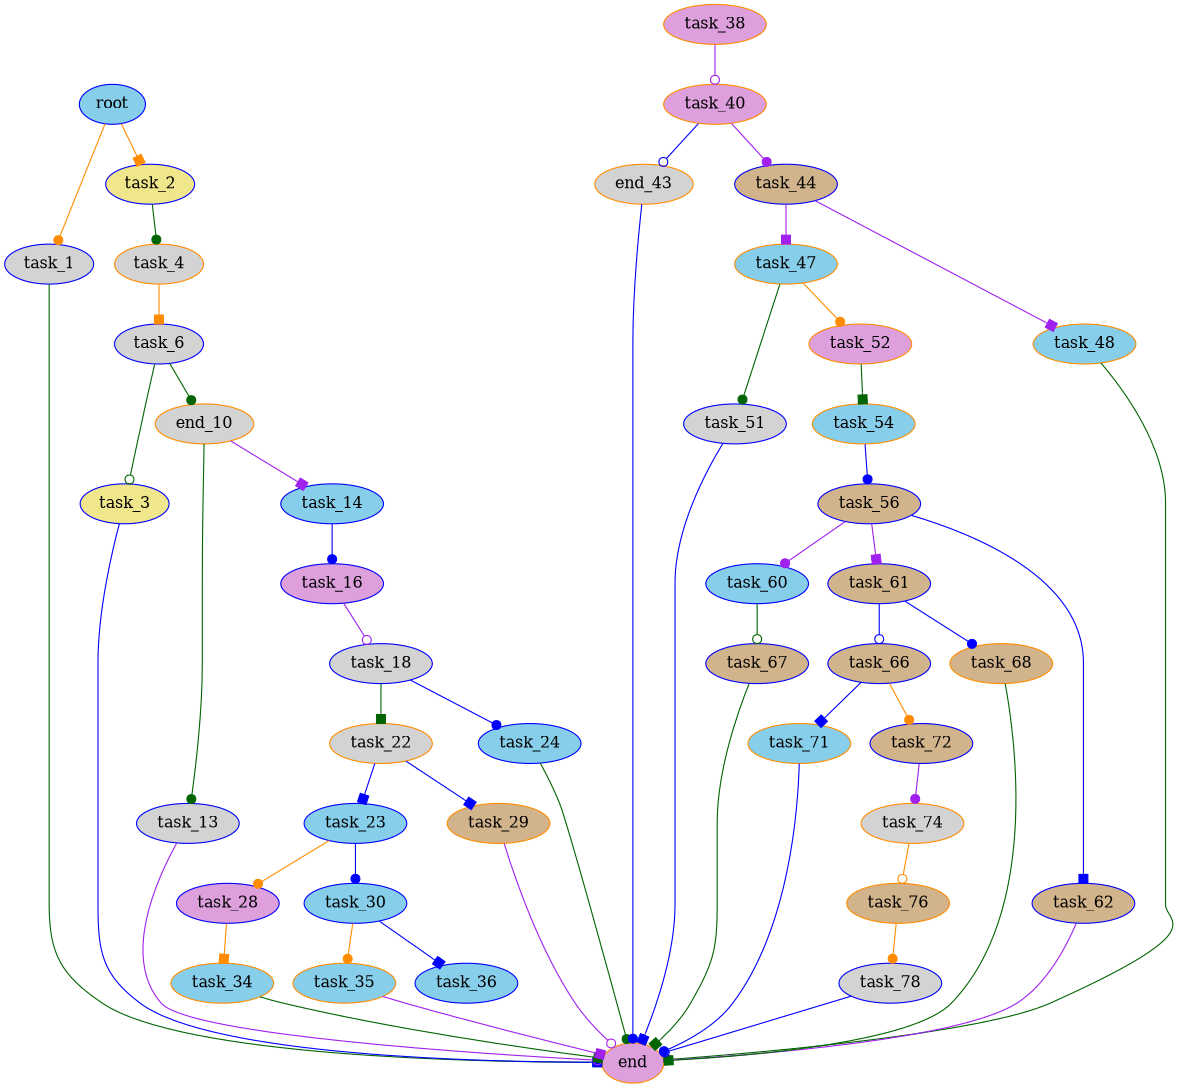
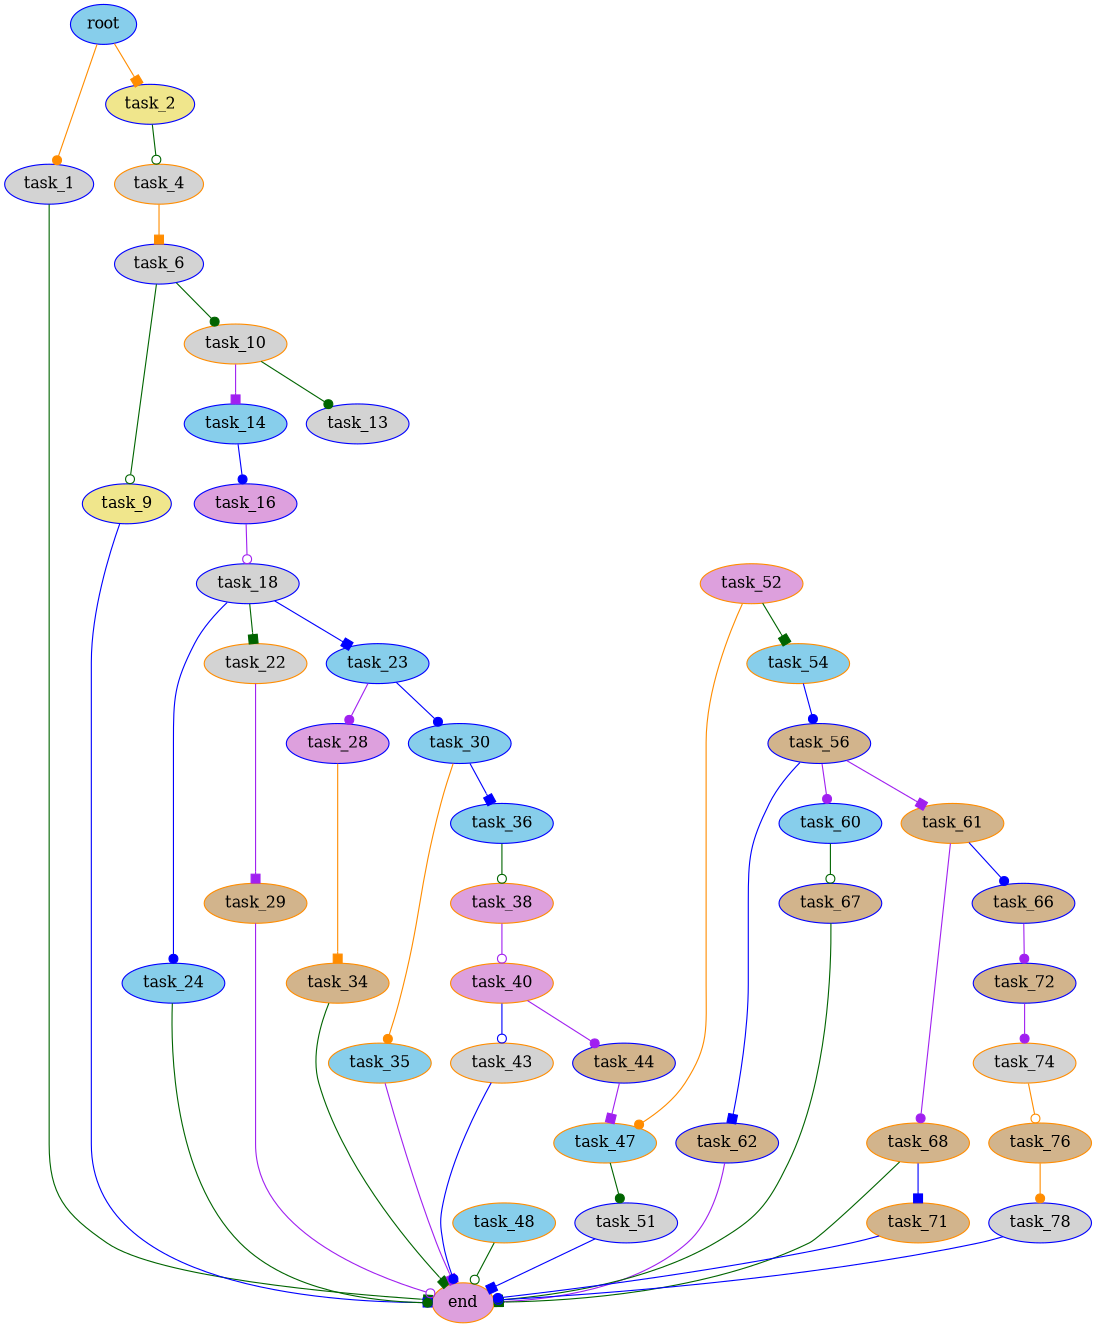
(644, 184) -> (502, 1063)
(154, 220) -> (154, 140)
(930, 261) -> none
(820, 301) -> (706, 872)
(205, 424) -> (236, 344)
(125, 504) -> (127, 504)
(879, 584) -> (952, 823)
(879, 619) -> (985, 860)
(936, 621) -> (936, 979)
(844, 699) -> (918, 1178)
(898, 700) -> (1024, 939)
(799, 744) -> (918, 1223)
(370, 778) -> (308, 621)
(435, 780) -> (256, 778)
none -> (502, 859)
(295, 861) -> (360, 700)
(222, 983) -> (338, 983)
(290, 1035) -> none
